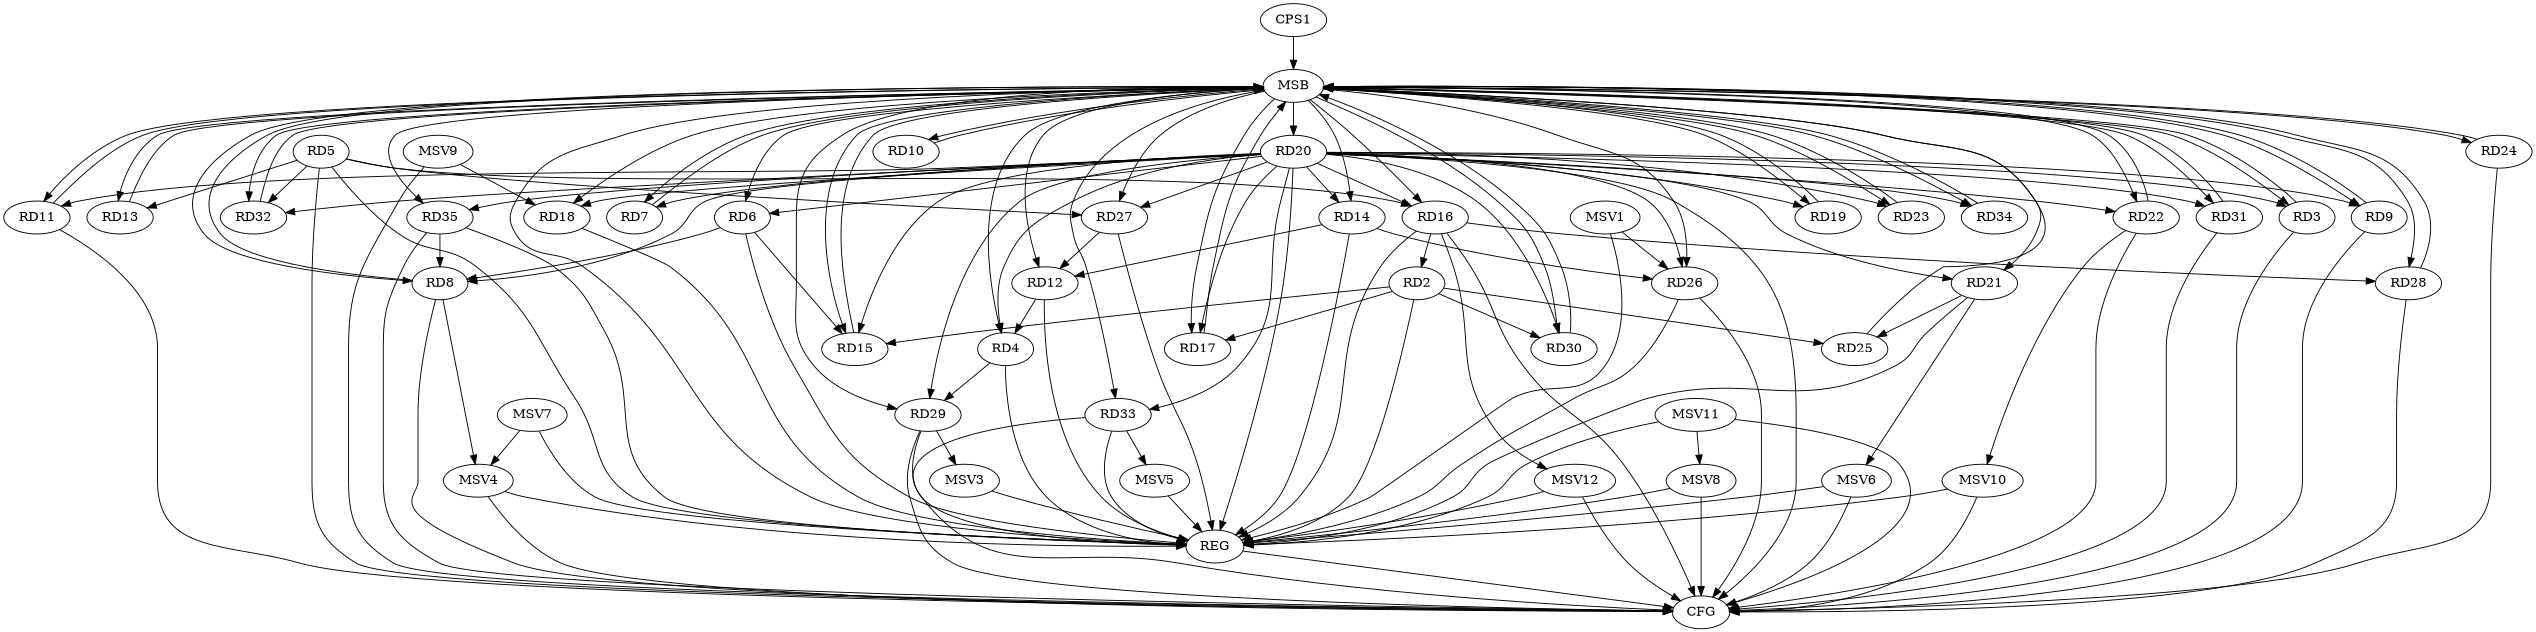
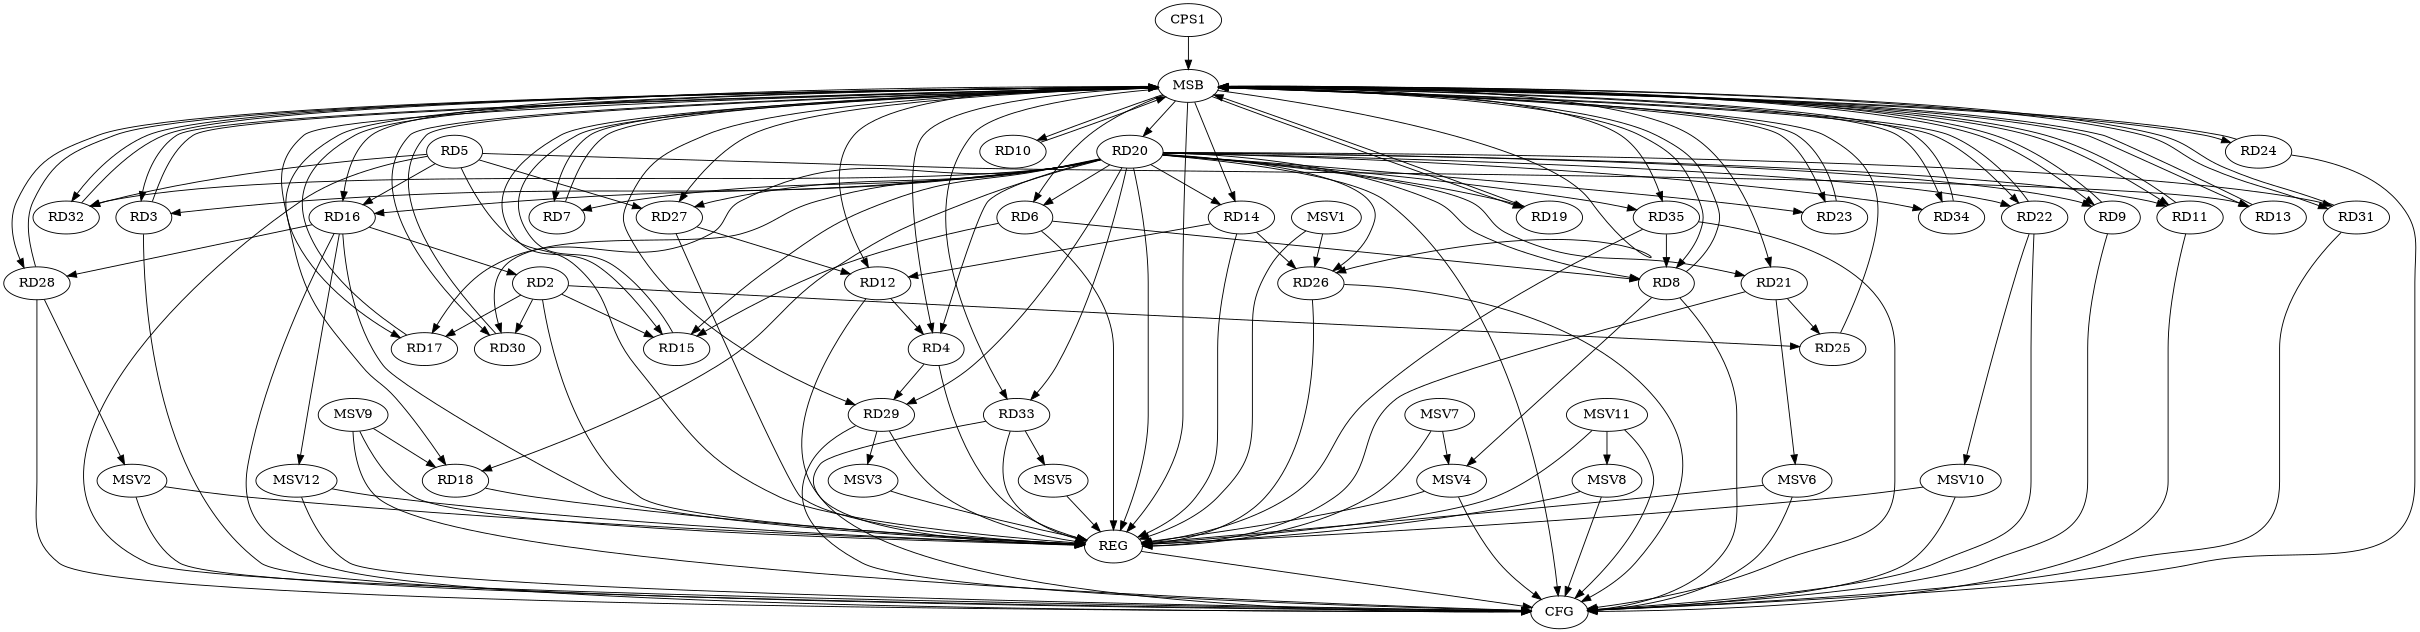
none -> (132, 481)
none -> (700, 531)
